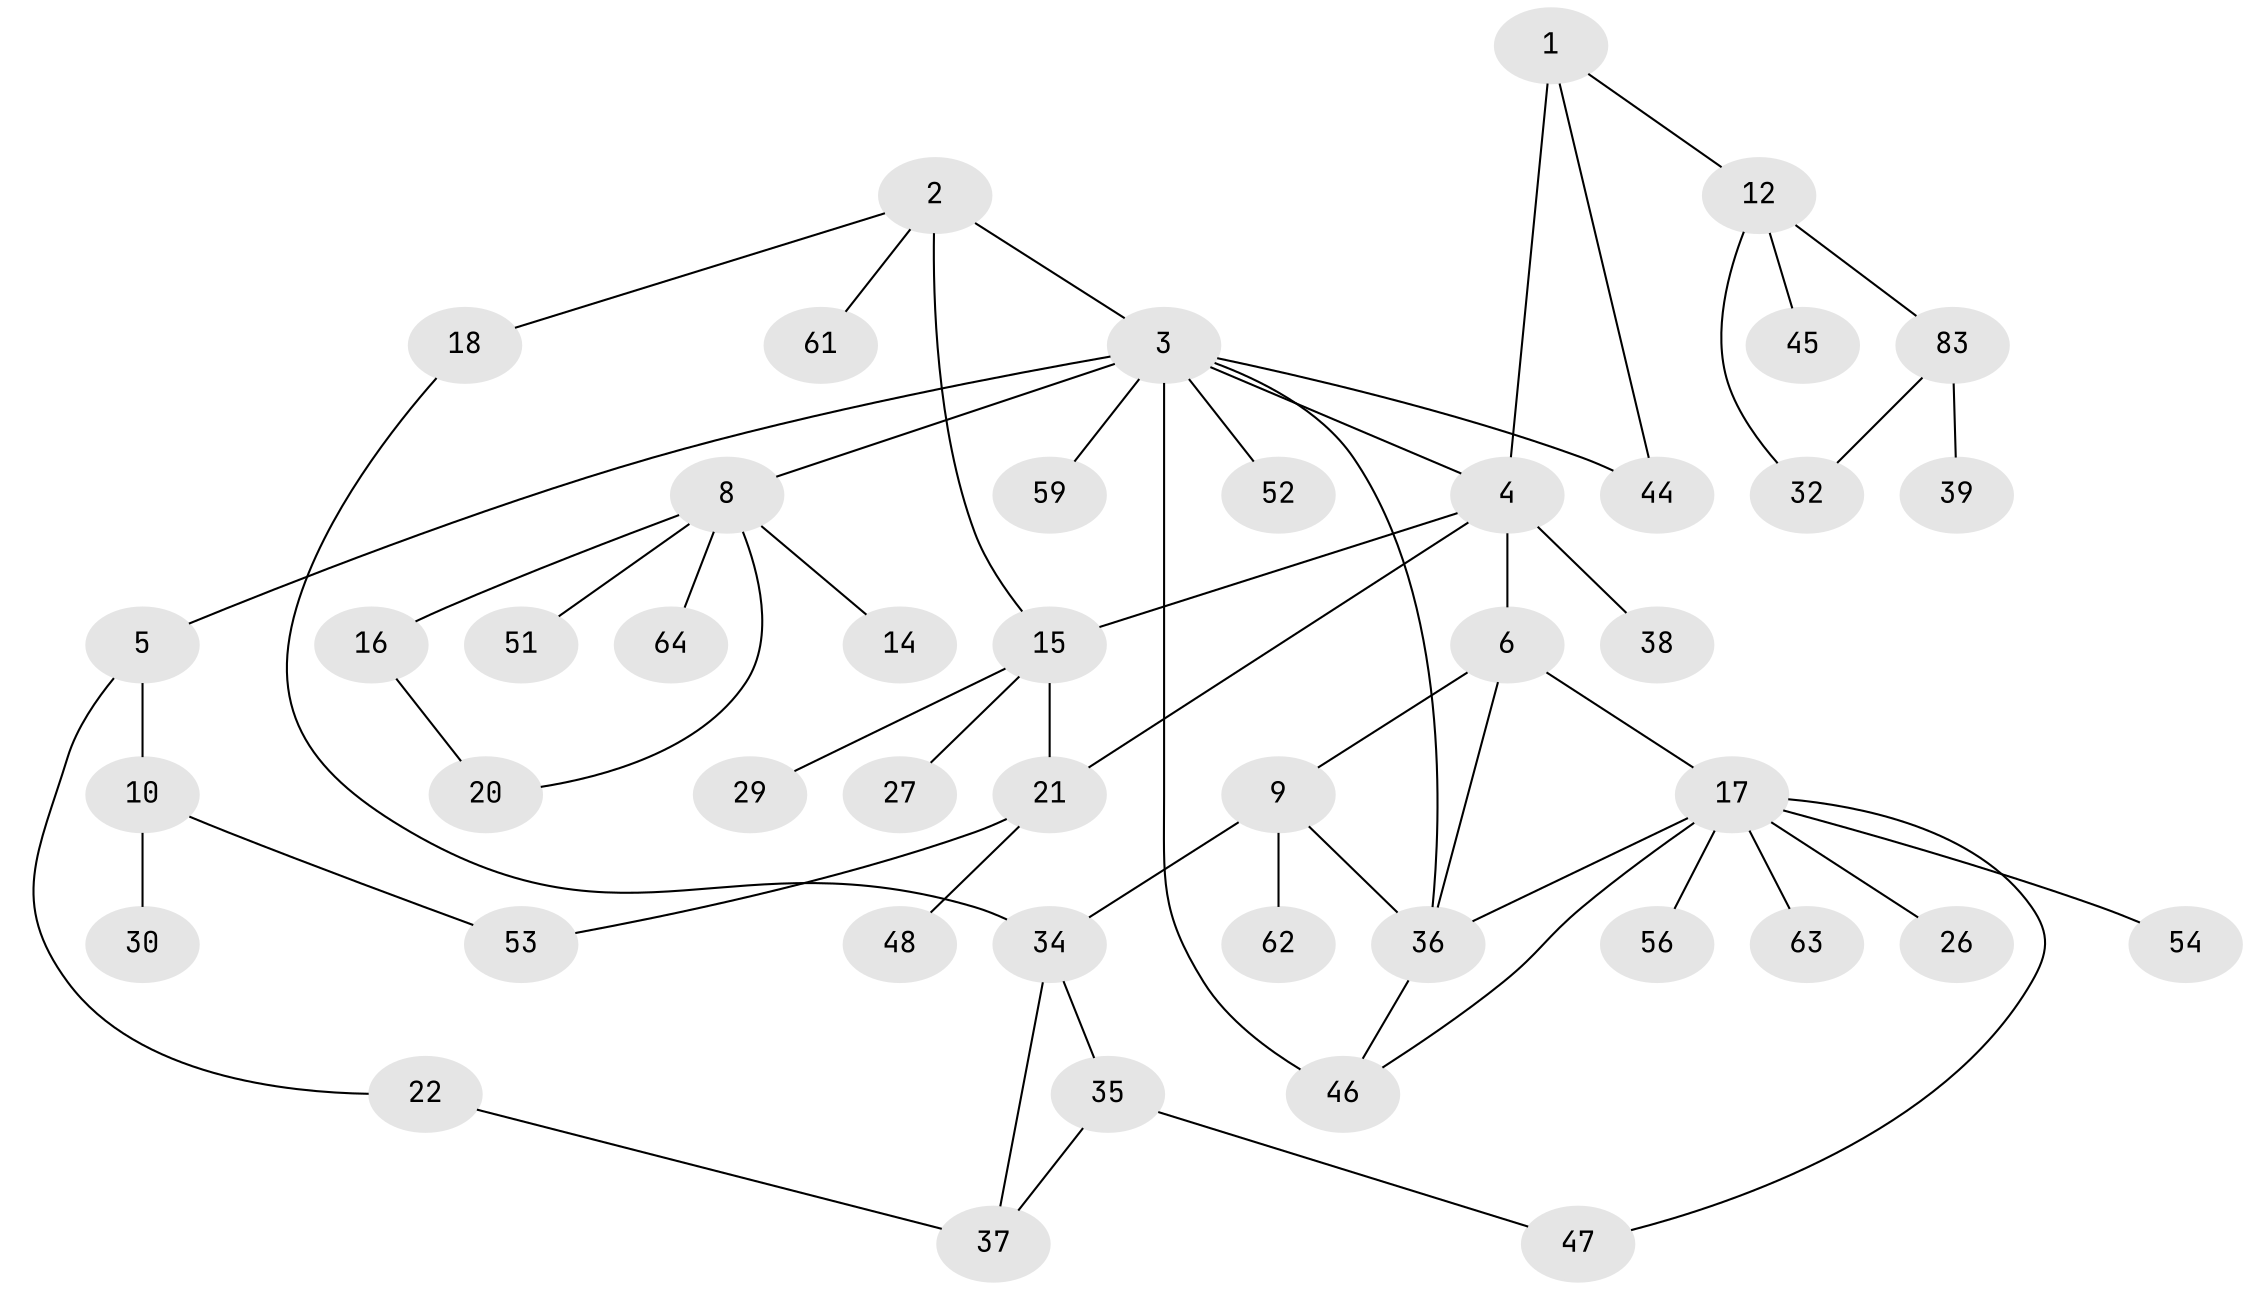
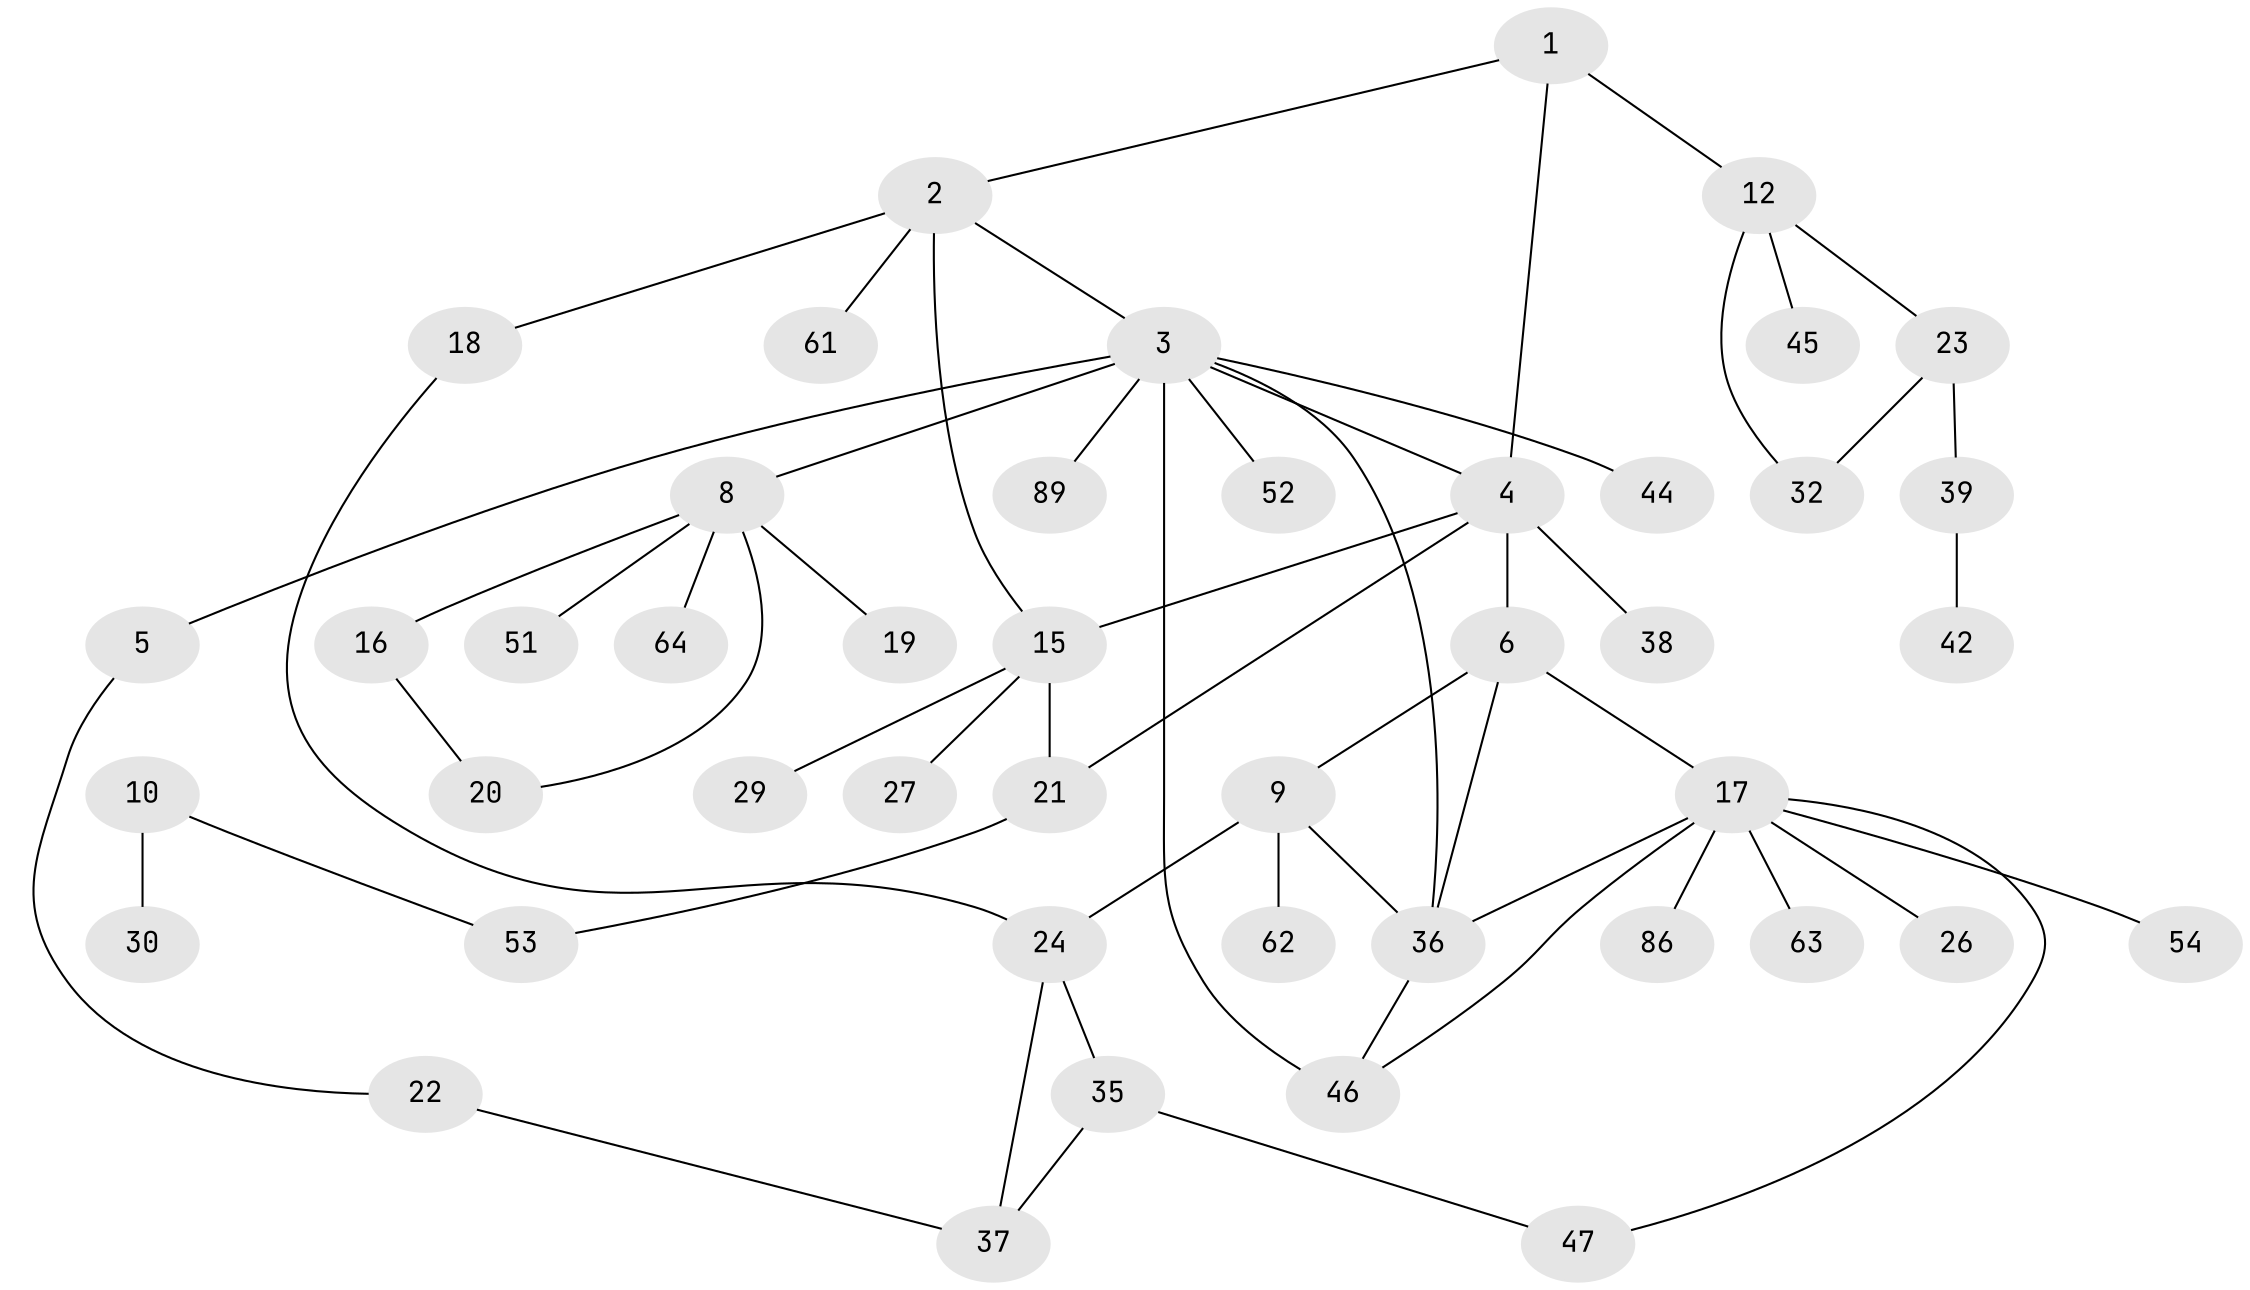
(1604, 271) -> (1243, 121)
(1953, 345) -> (1953, 345)
(1050, 495) -> (1050, 495)
(900, 645) -> (900, 645)
none -> (1957, 645)
(143, 720) -> none
(900, 945) -> none
(1050, 945) -> (1050, 945)
(1657, 945) -> (1657, 945)
